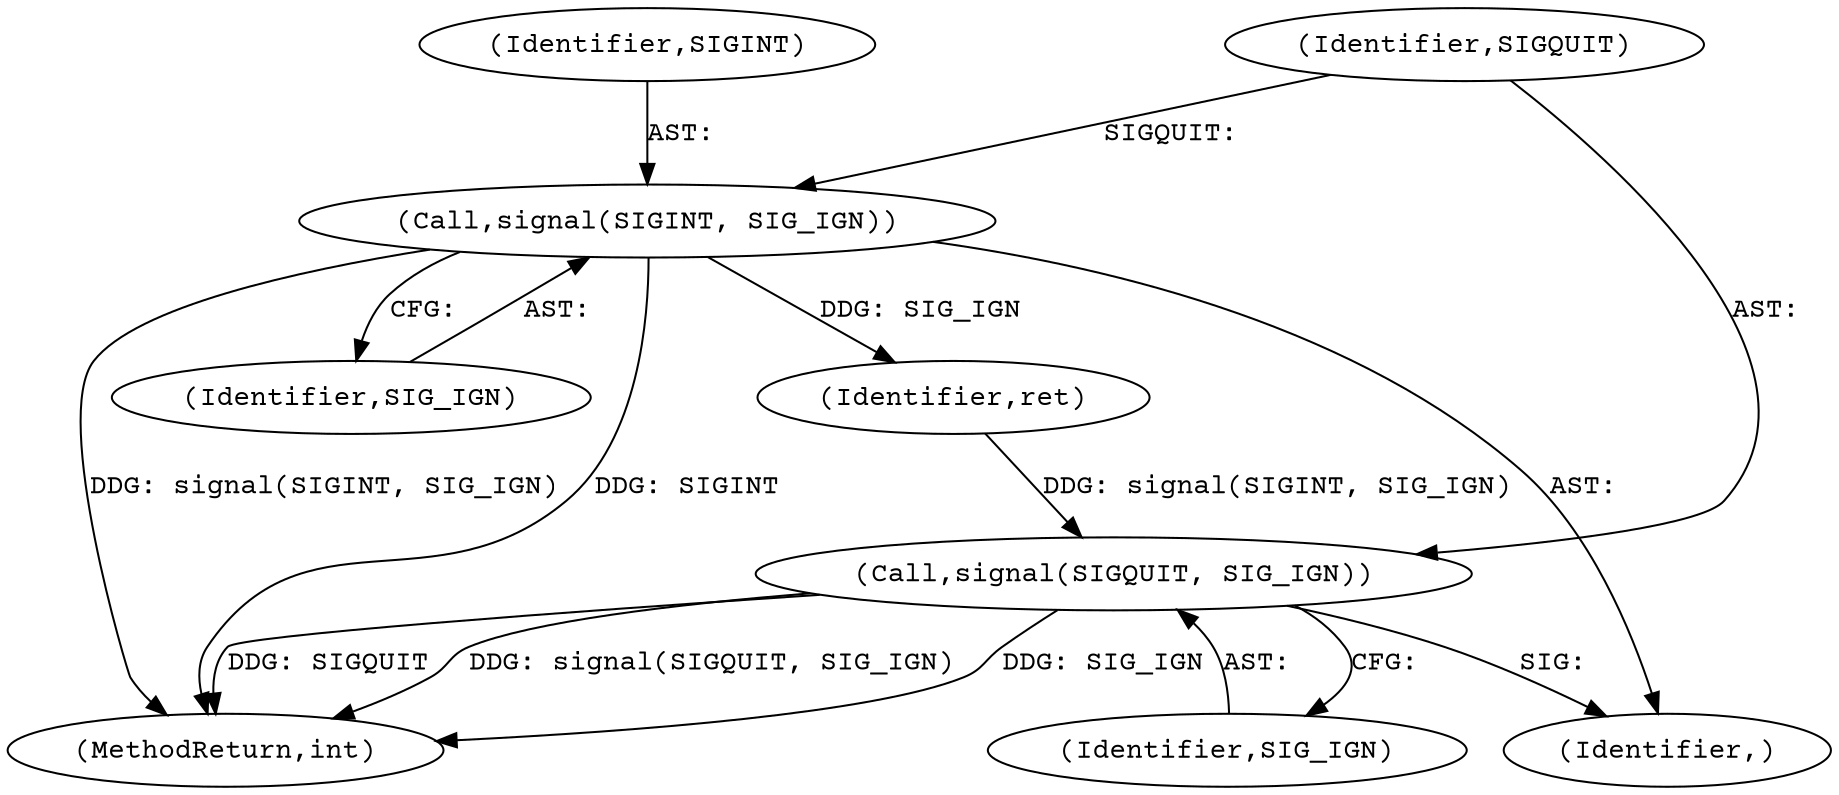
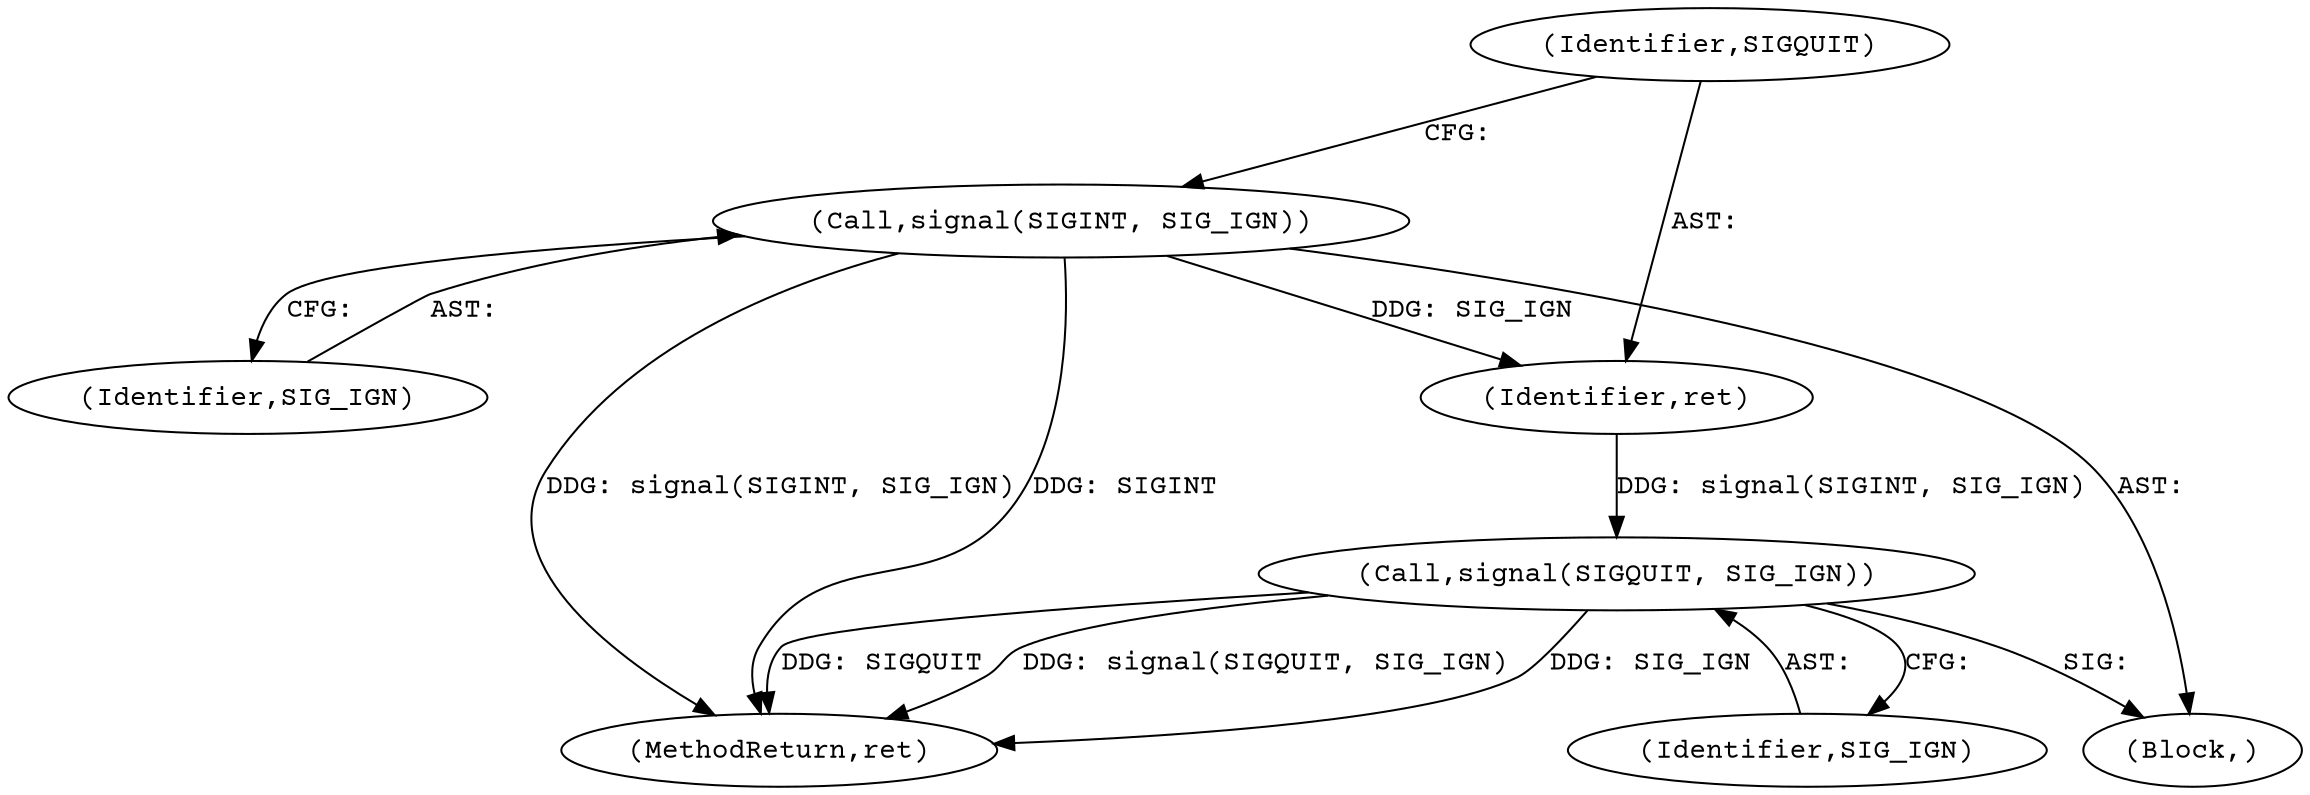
(647, 45) -> none
(1180, 133) -> (1467, 133)
(1756, 394) -> (1666, 211)
(226, 750) -> (779, 750)
(1667, 750) -> (2193, 750)
